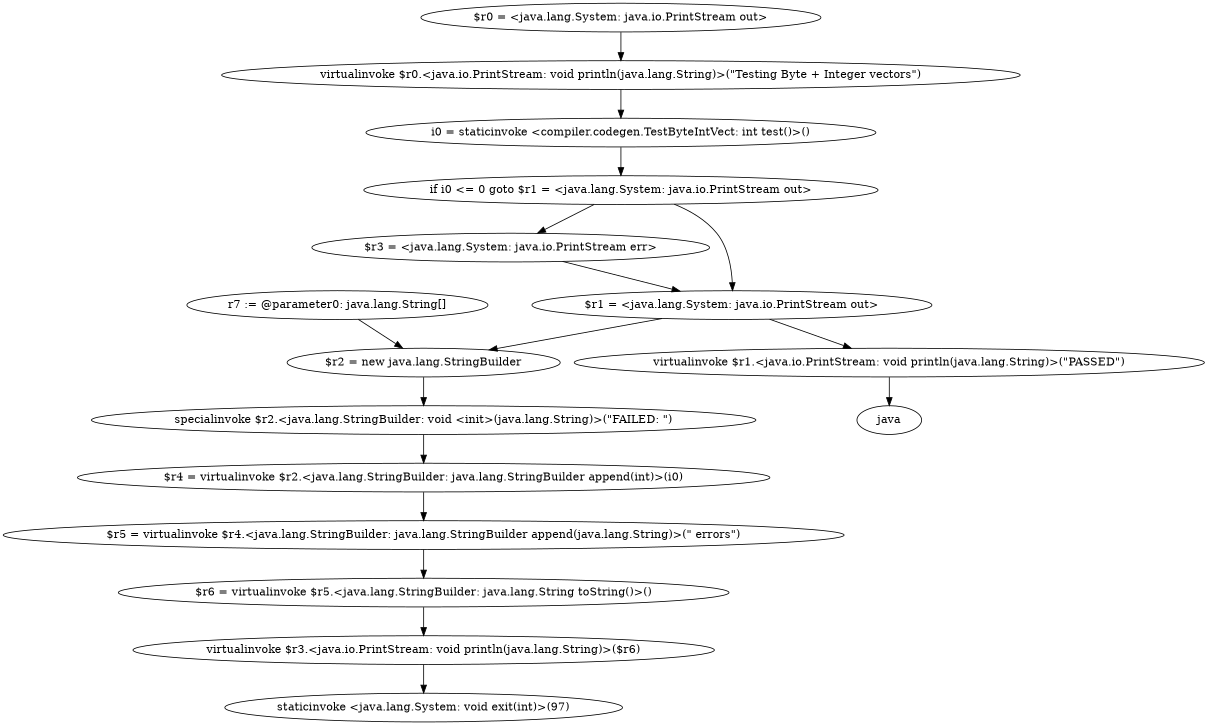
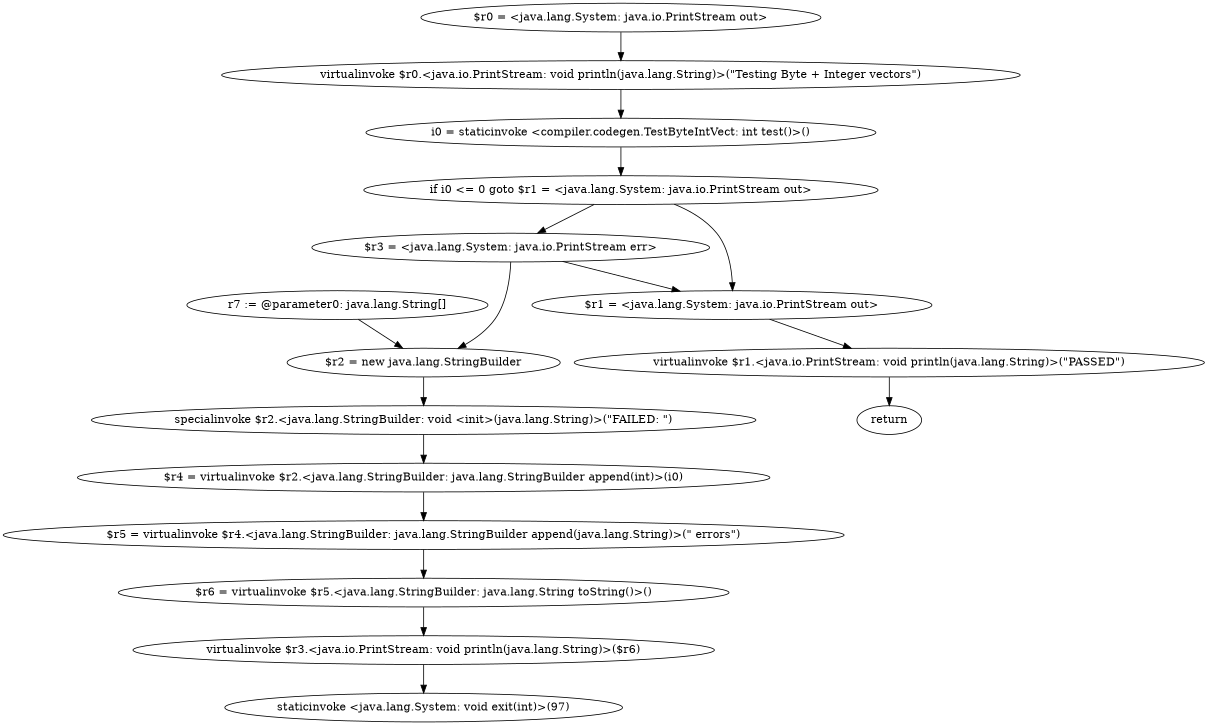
(579, 334) -> (500, 310)
(889, 420) -> (889, 420)
